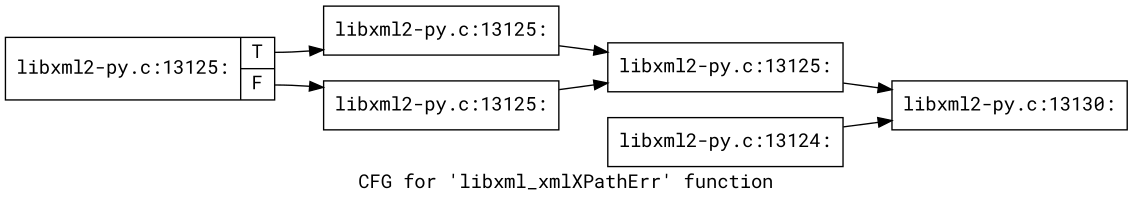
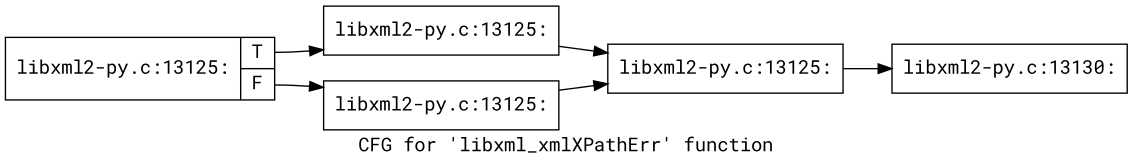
(725, 142) -> none
